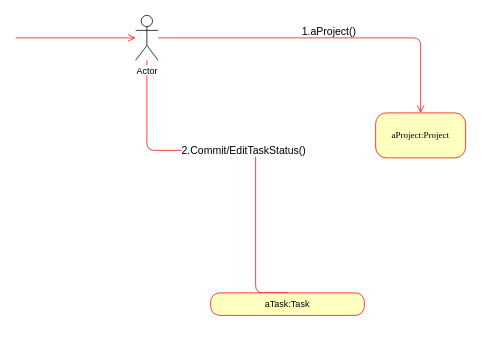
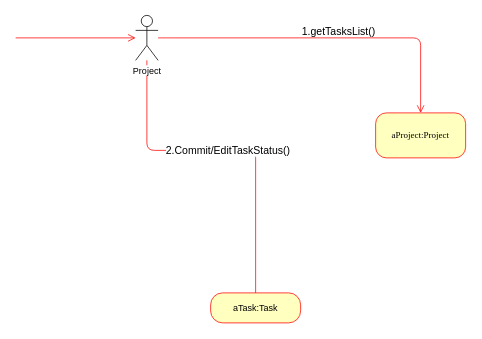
(336, 31) -> (346, 31)
(147, 71) -> (147, 71)
(287, 304) -> (255, 308)
